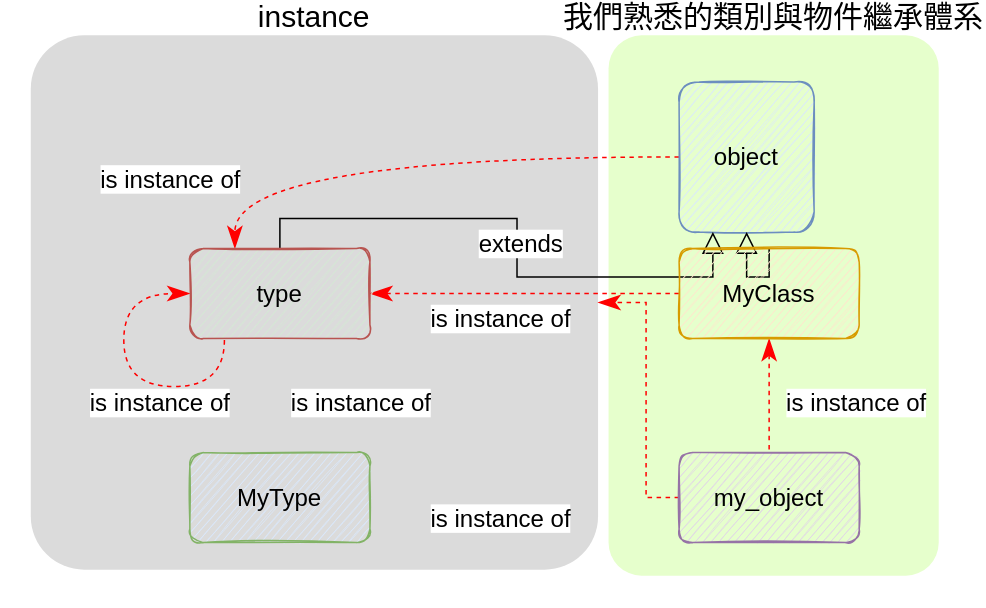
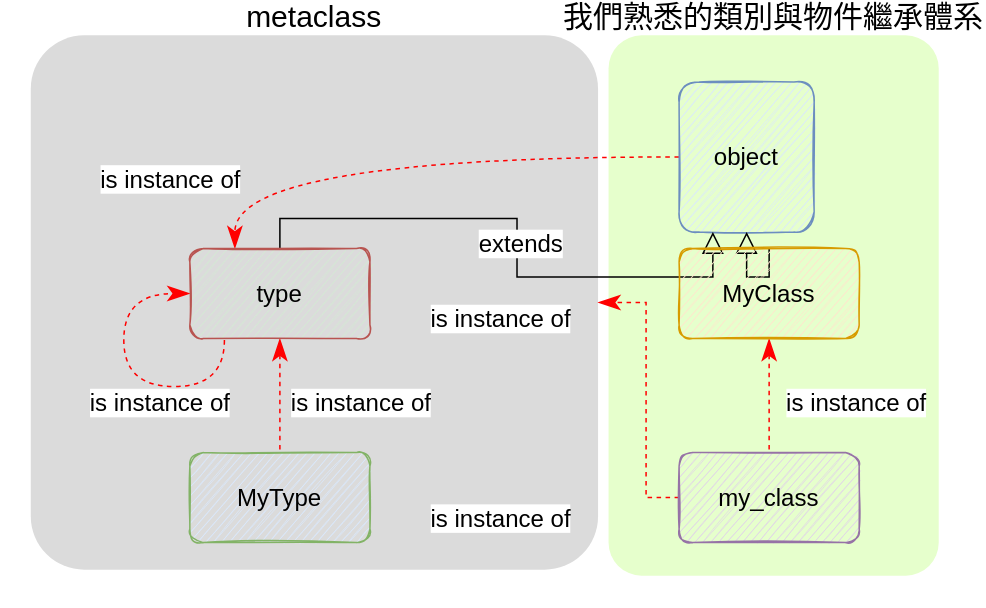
(314, 17) -> (314, 17)
(532, 293) -> (280, 402)
(769, 497) -> (769, 497)
